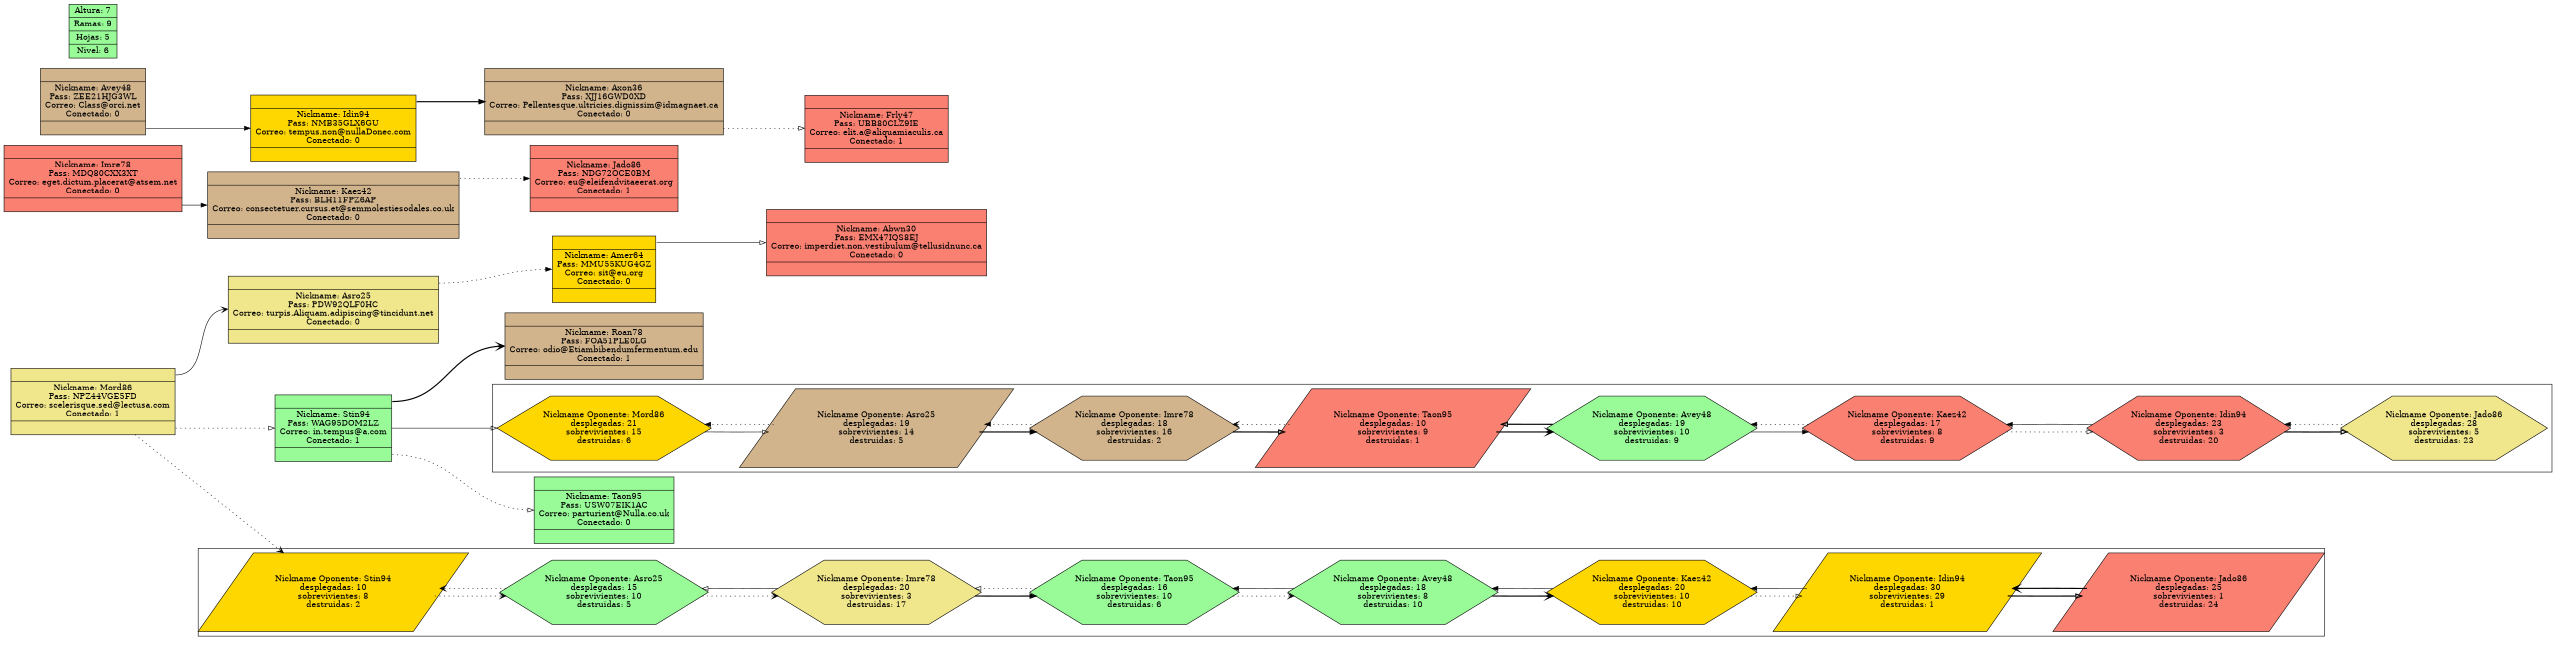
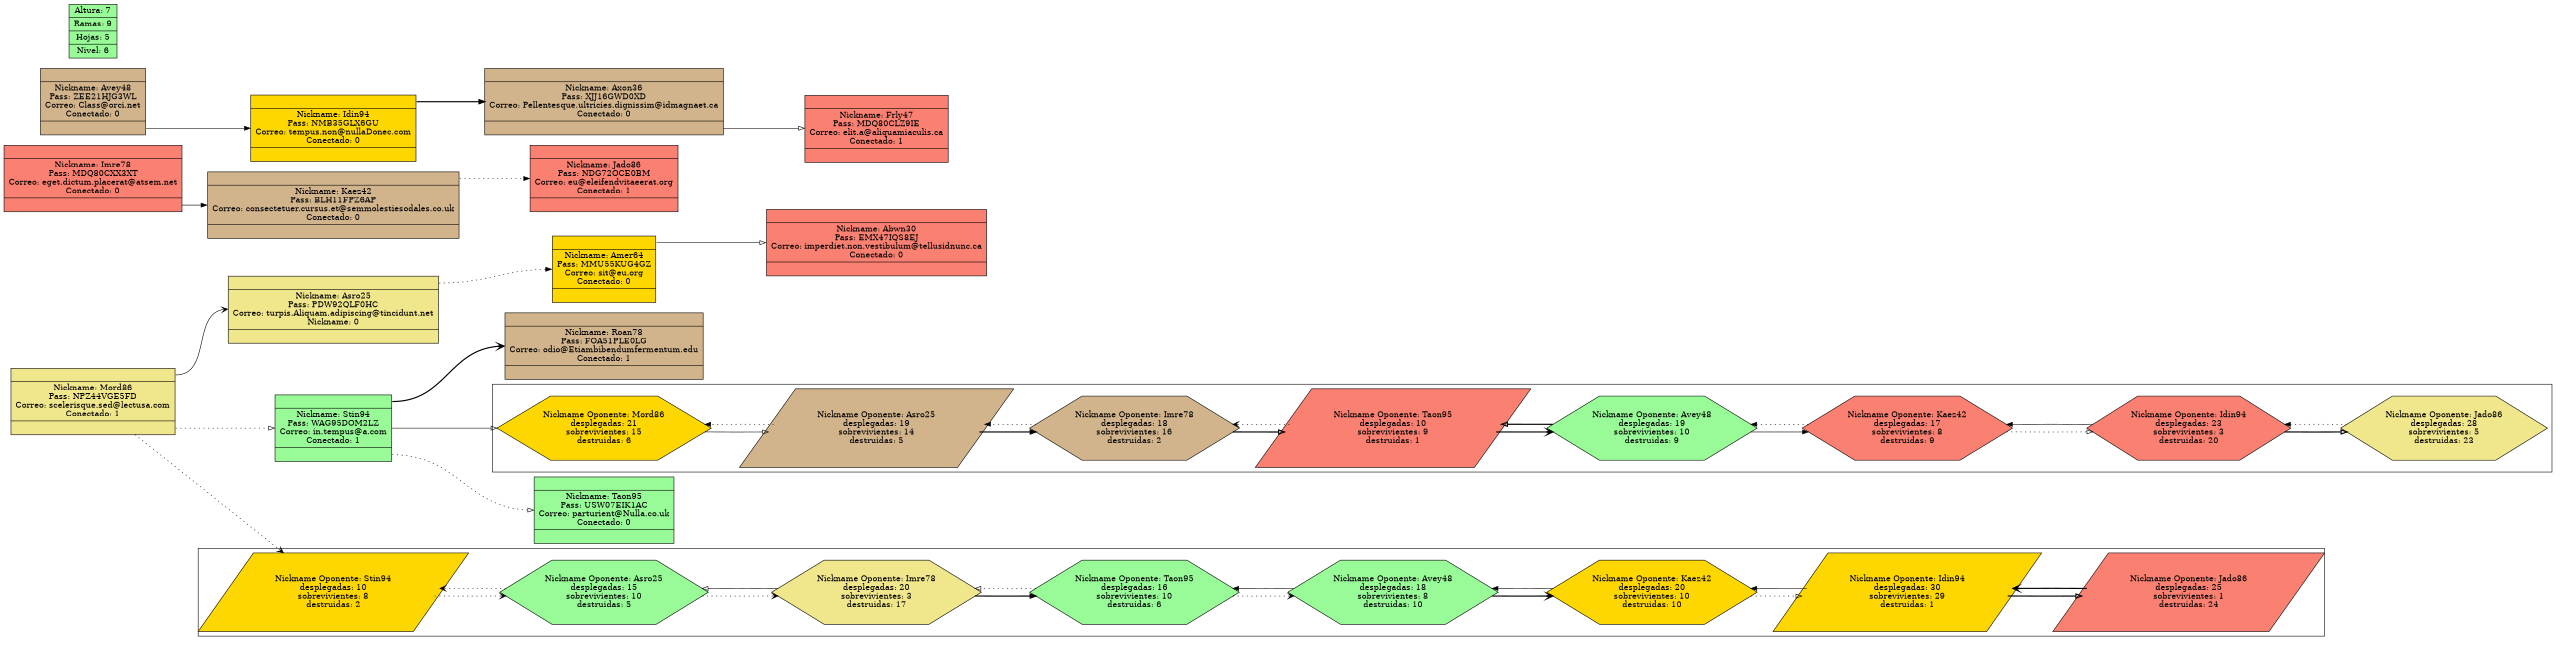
(877, 124) -> (877, 124)
(761, 128) -> (761, 128)
(333, 322) -> (333, 322)
